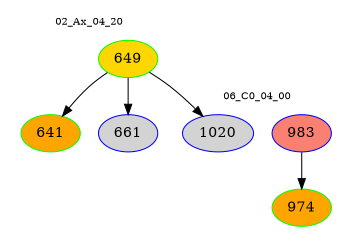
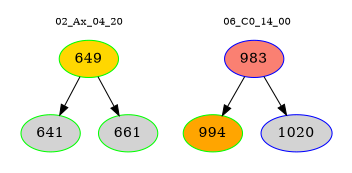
(181, 96) -> (273, 91)
(257, 97) -> (257, 22)
(51, 133) -> (51, 133)
(128, 133) -> (128, 133)
(302, 208) -> (213, 133)
